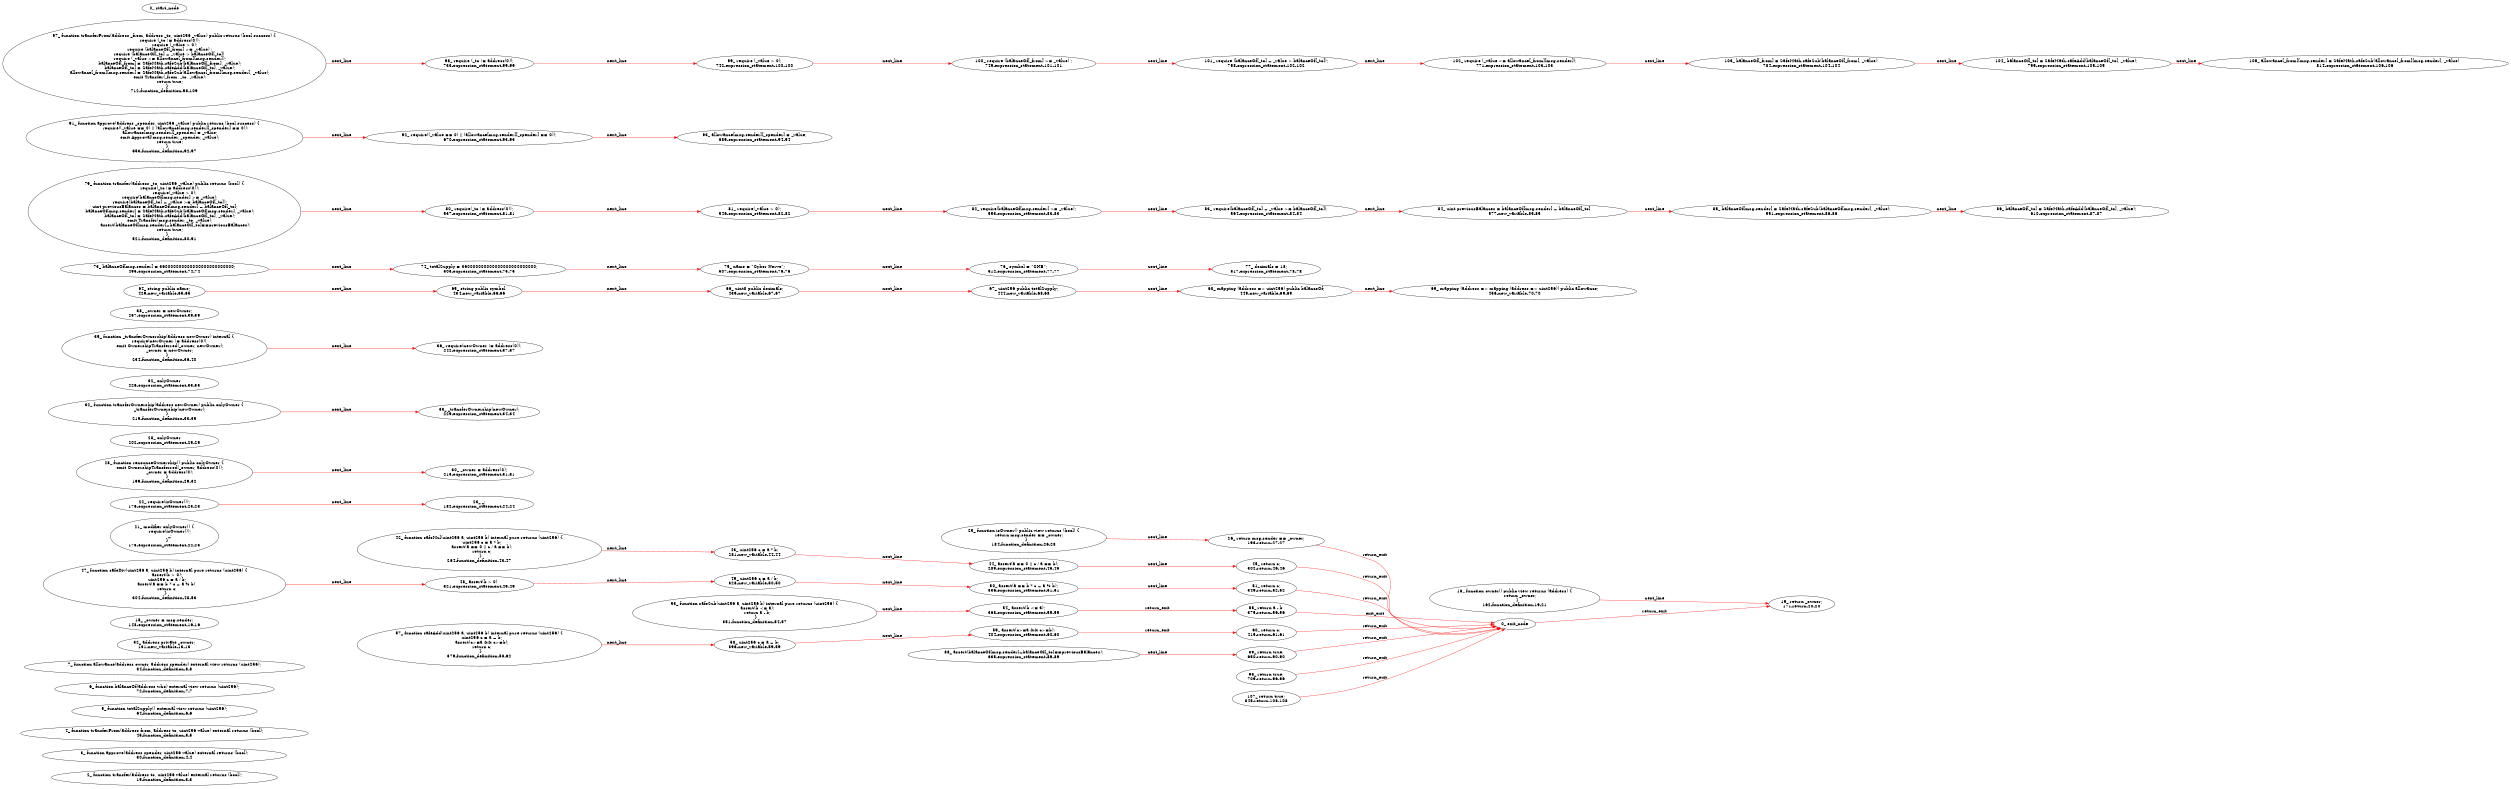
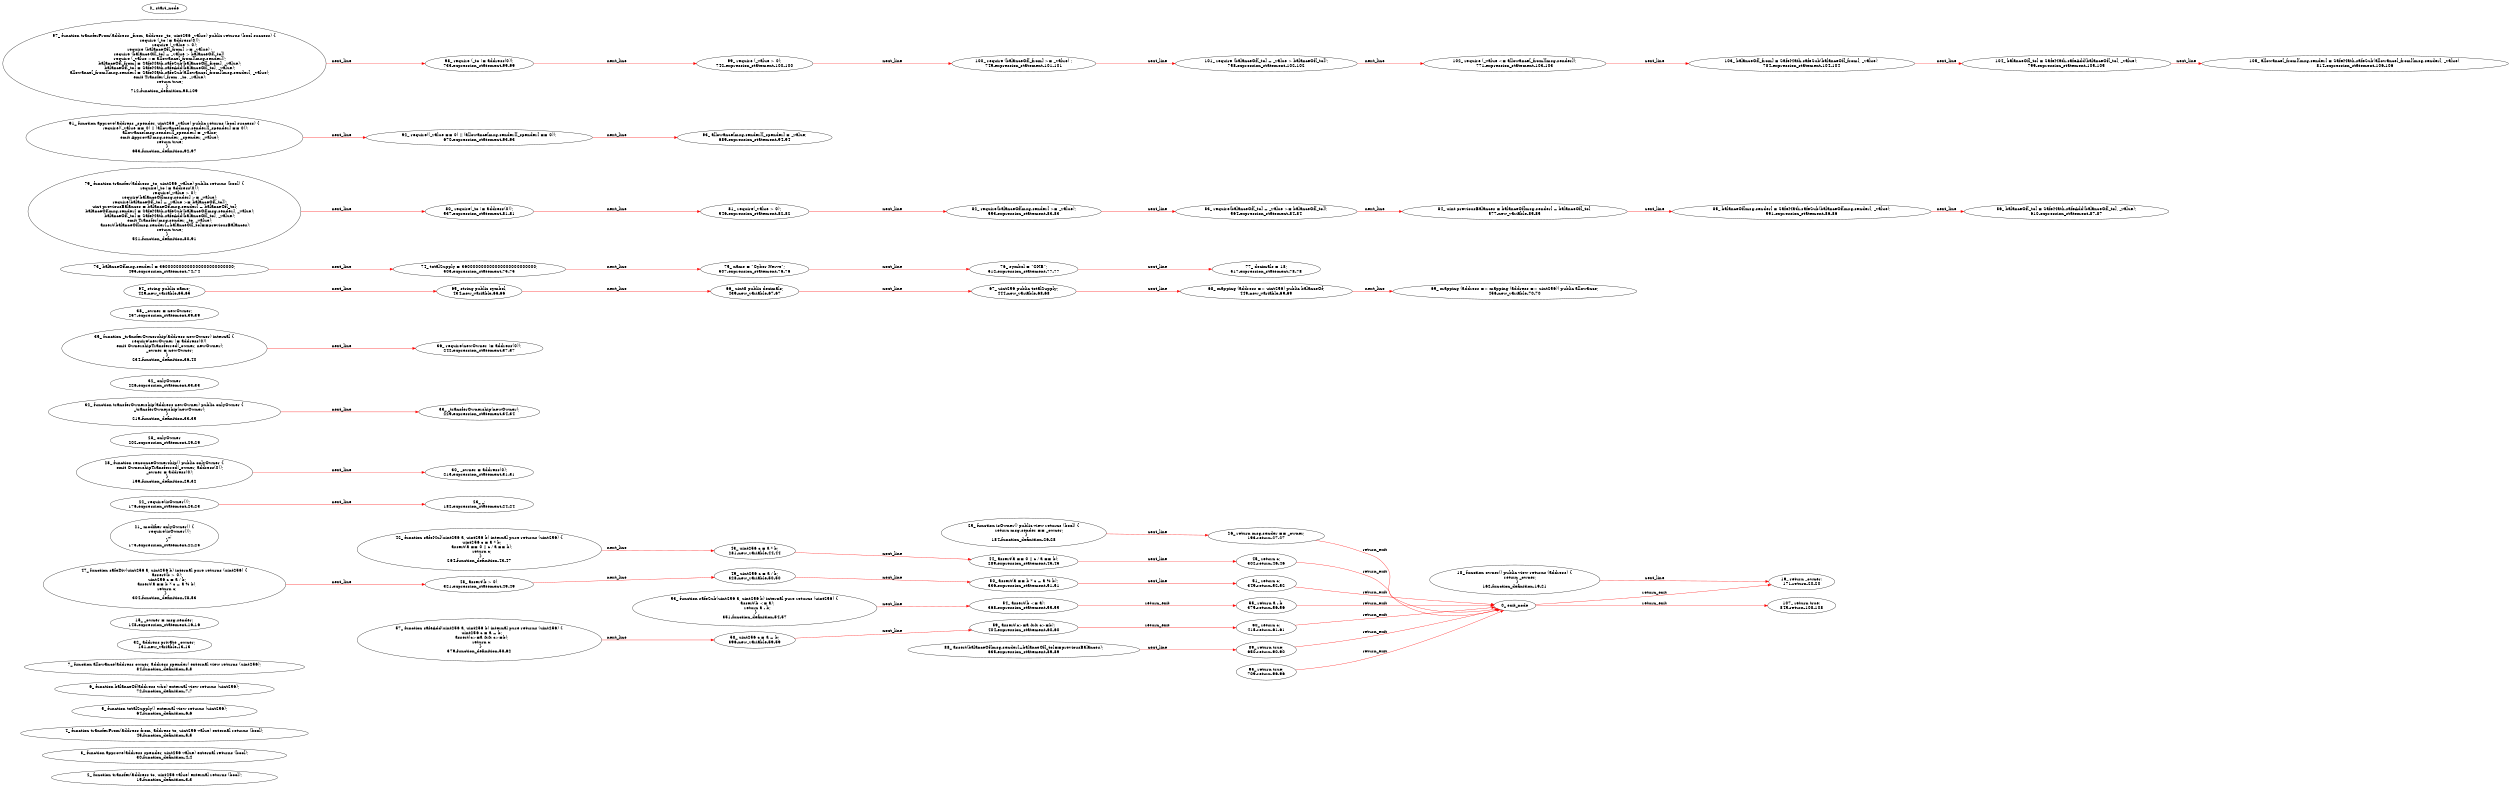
(1375, 614) -> (1375, 603)
(1404, 673) -> (1650, 606)
